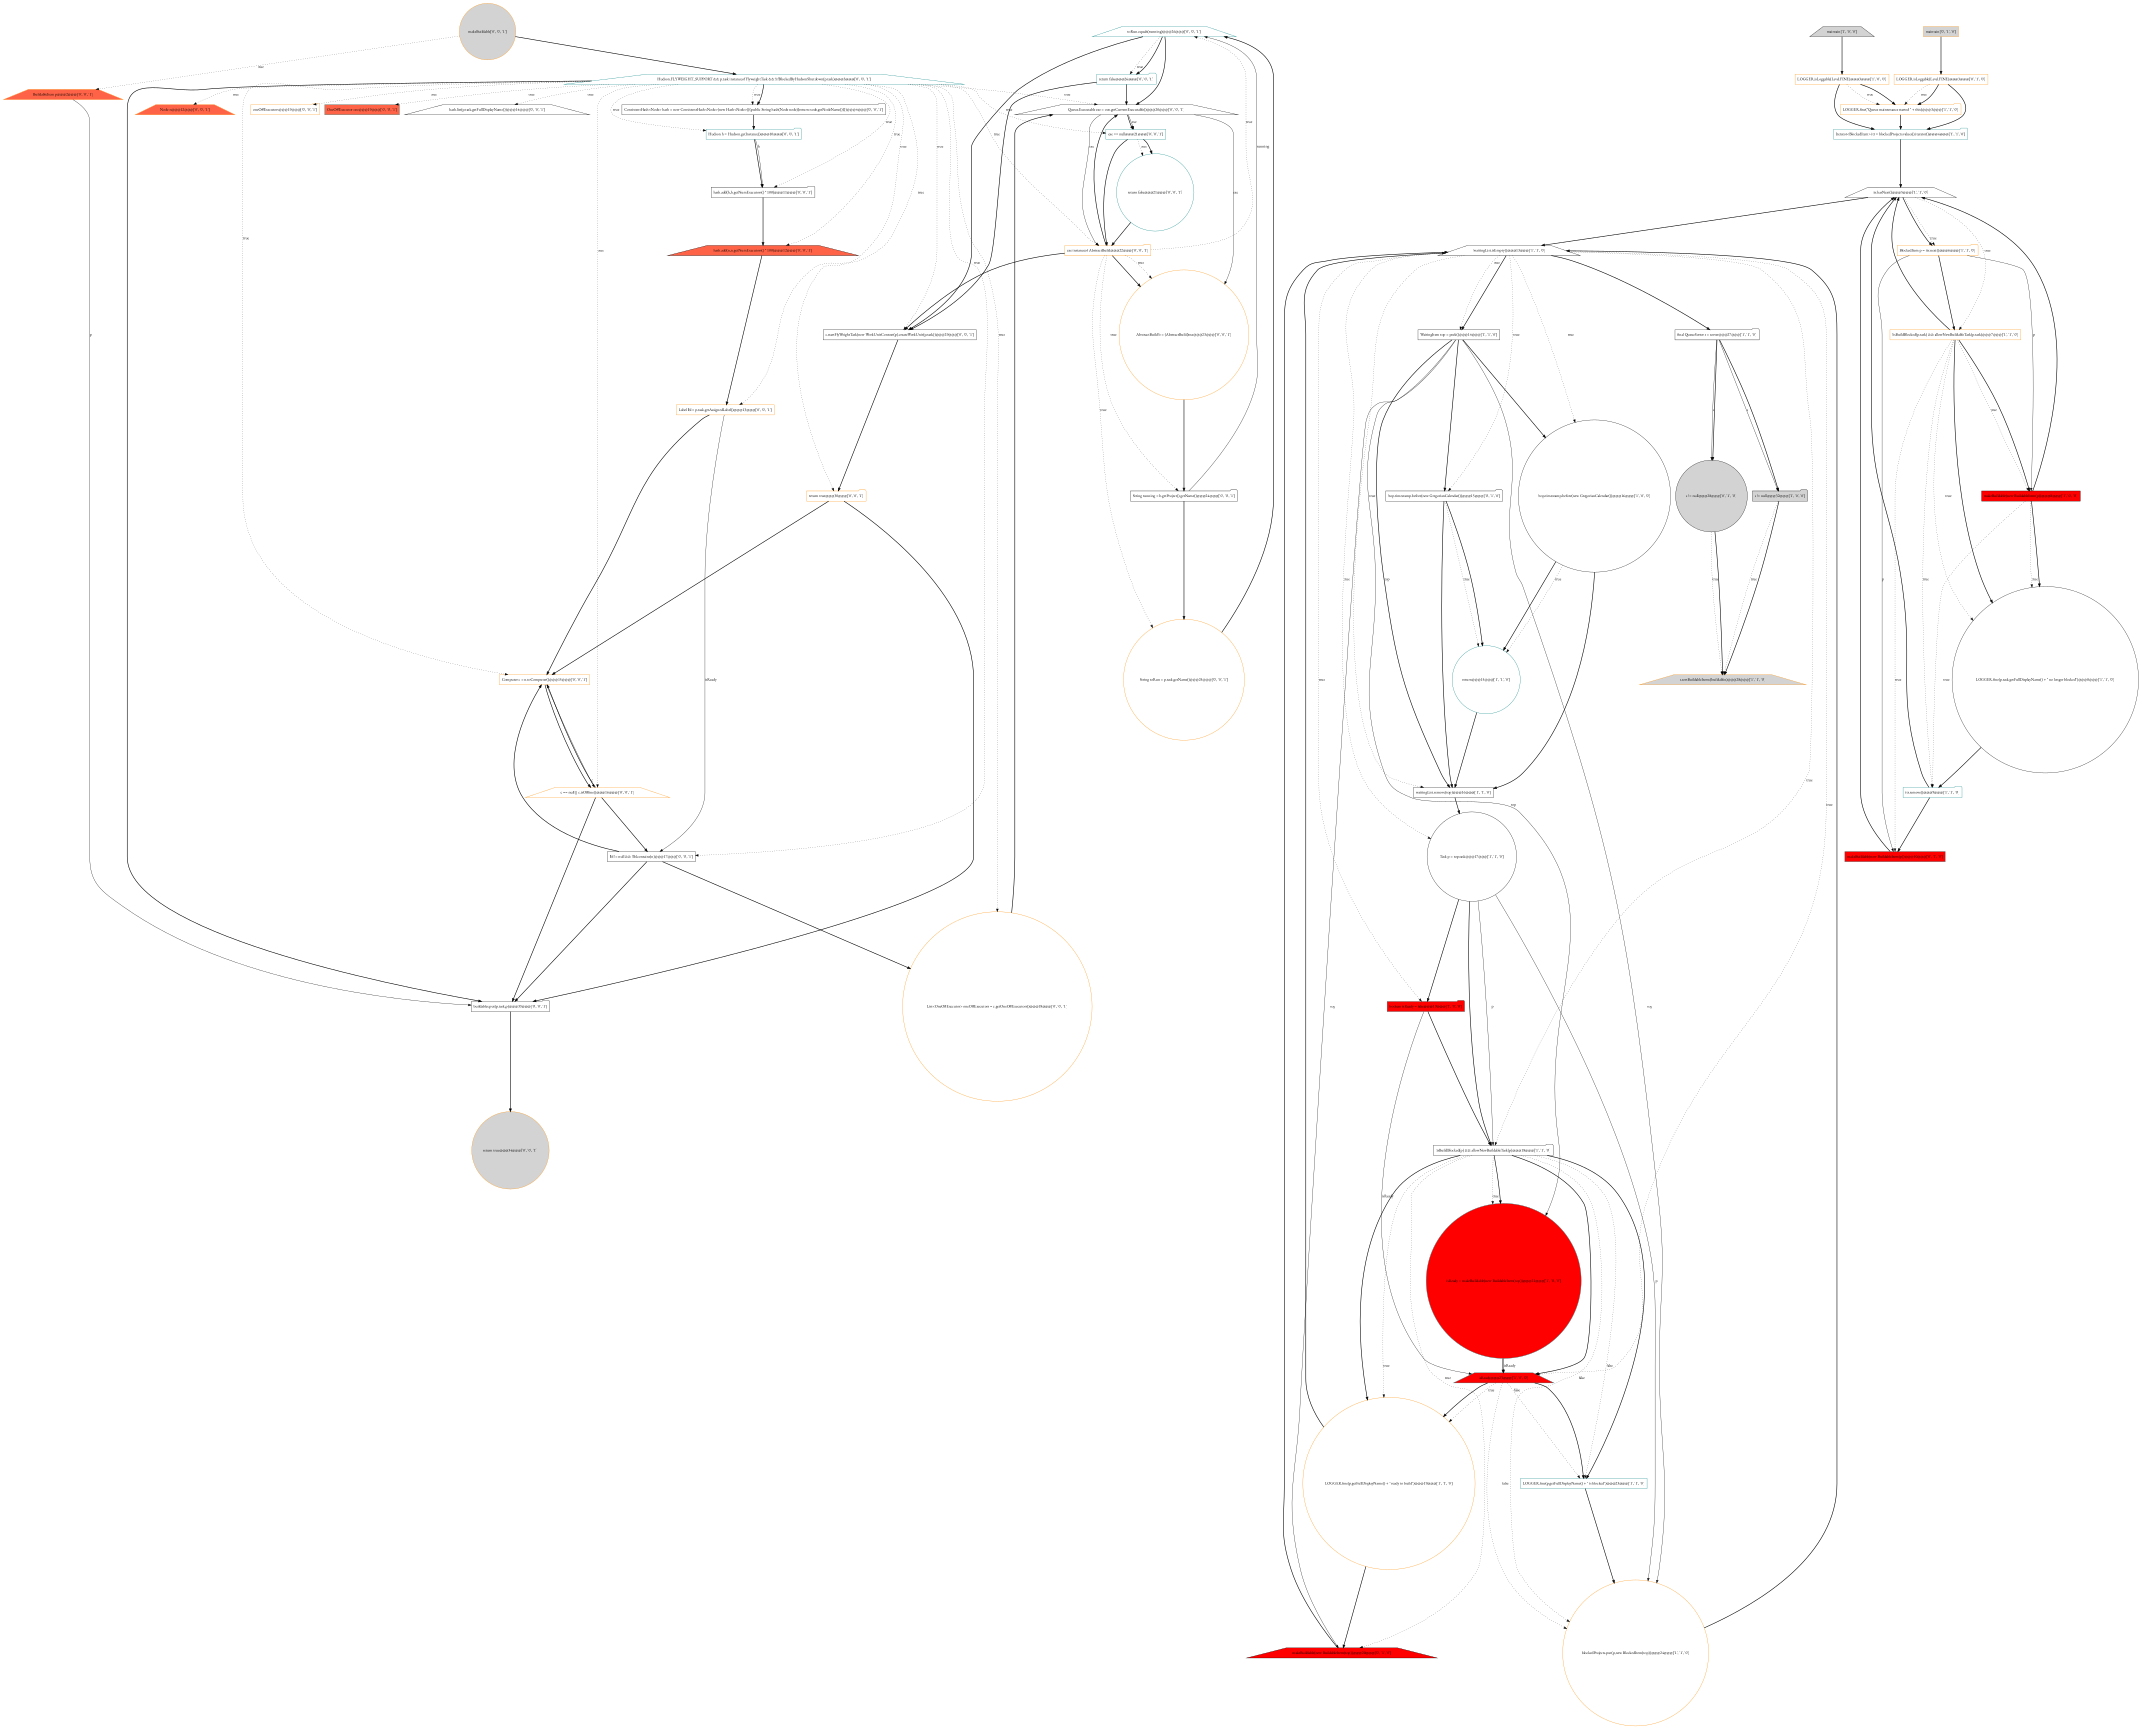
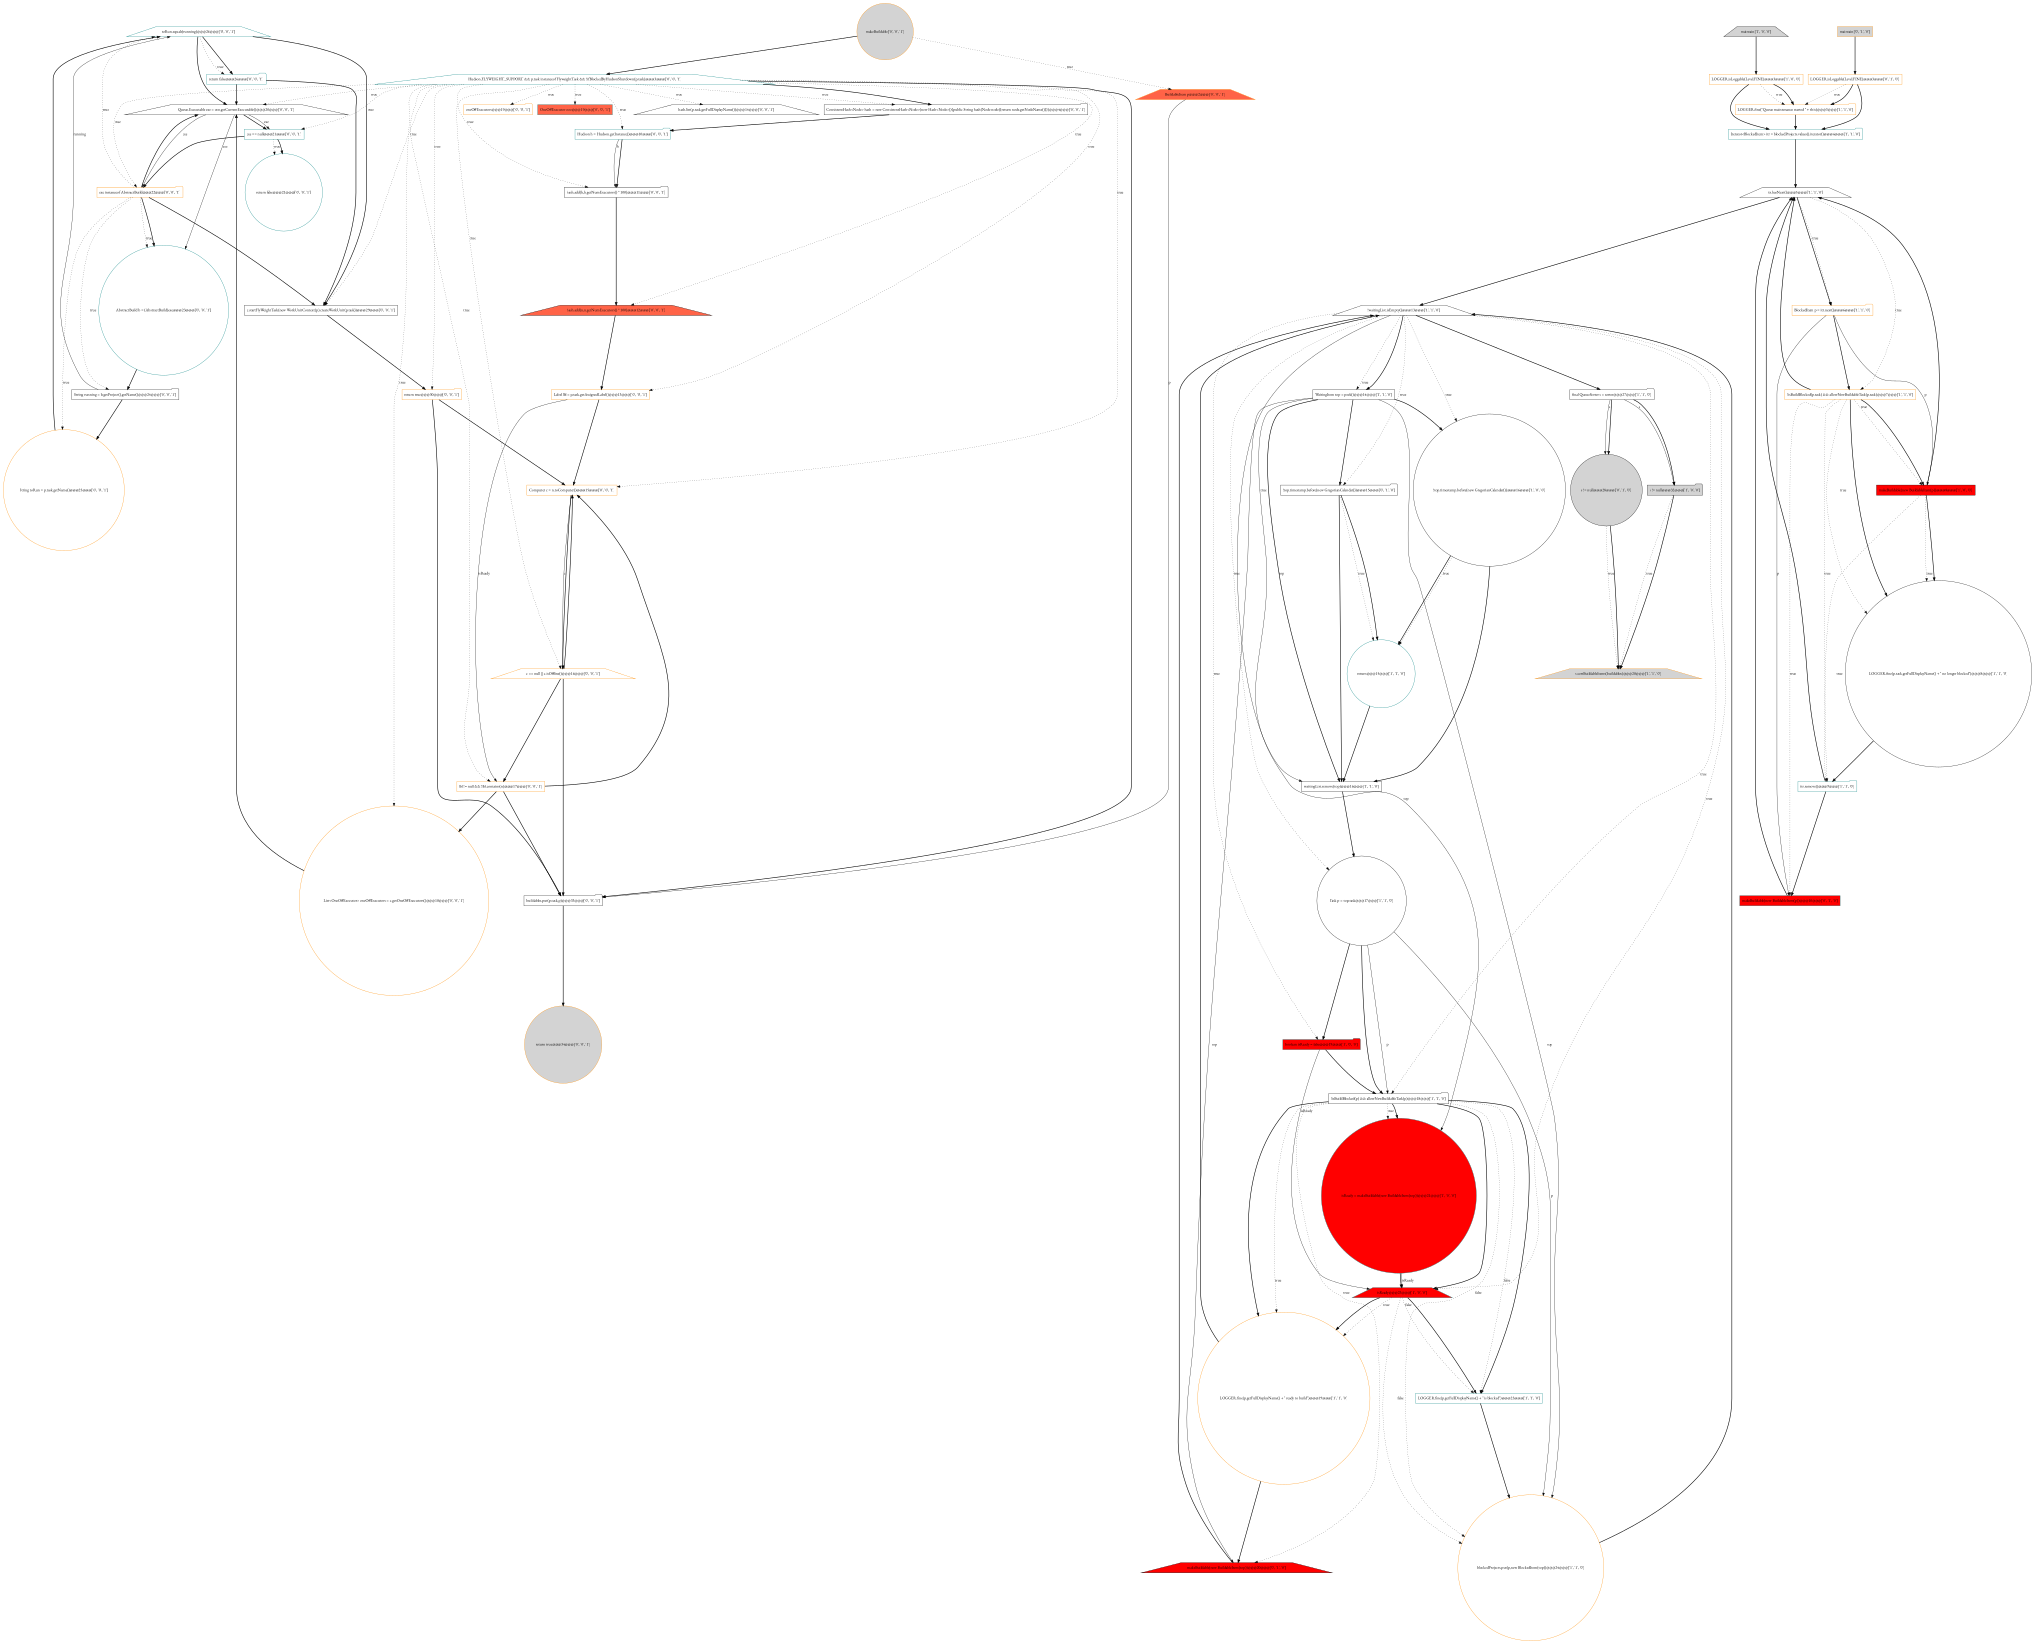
(185, 110) -> none
(1122, 233) -> none
(1184, 335) -> (164, 310)
(1363, 466) -> (1239, 522)
(651, 857) -> (501, 787)
